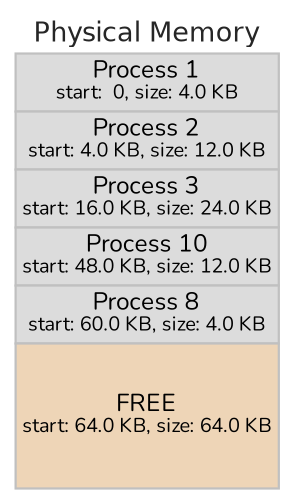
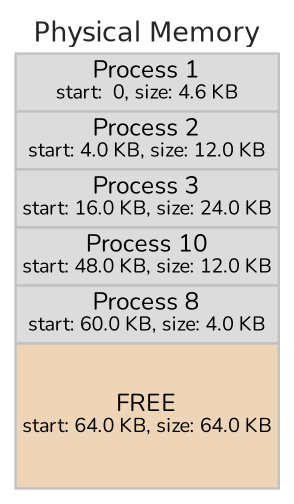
(147, 93) -> (147, 93)
